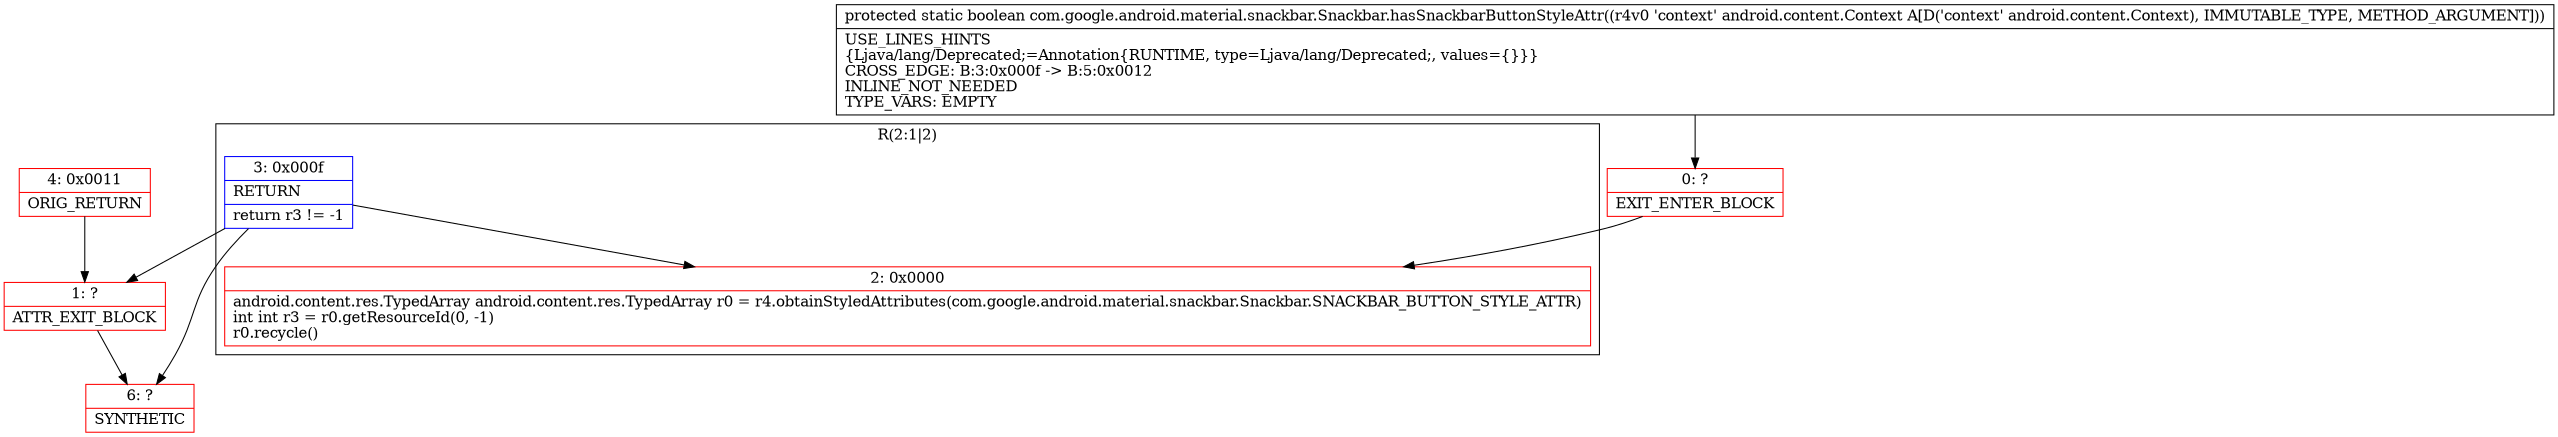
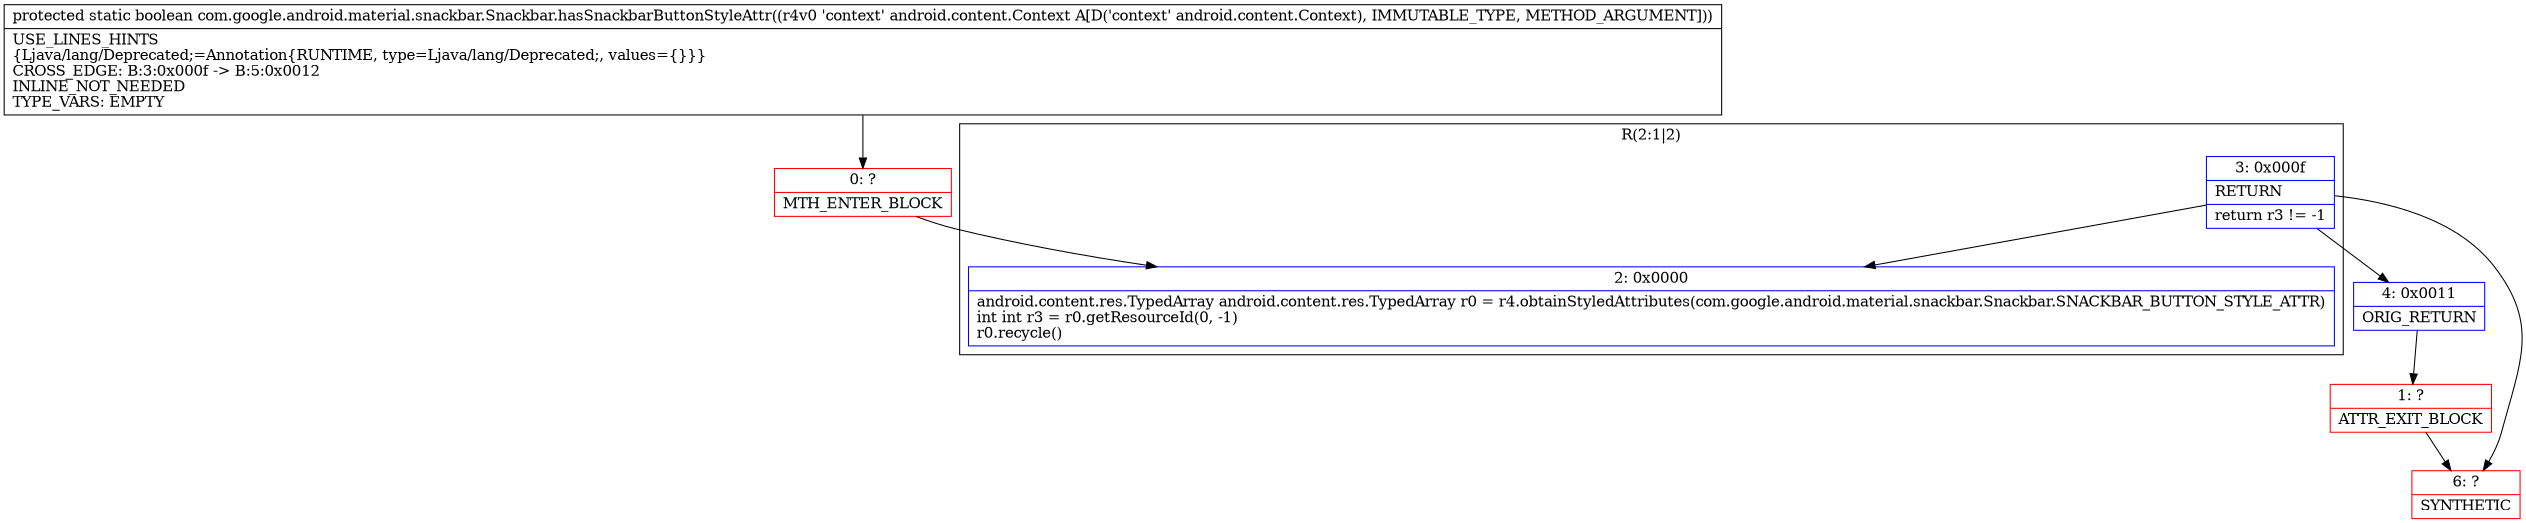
(85, 192) -> (2419, 306)
(1695, 204) -> (863, 204)
(181, 253) -> (2350, 253)
(908, 306) -> (1651, 306)
